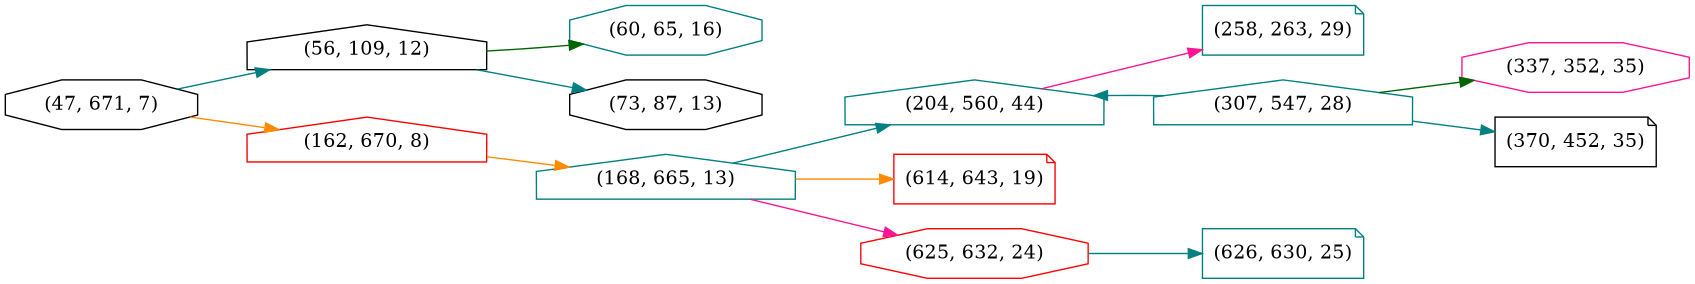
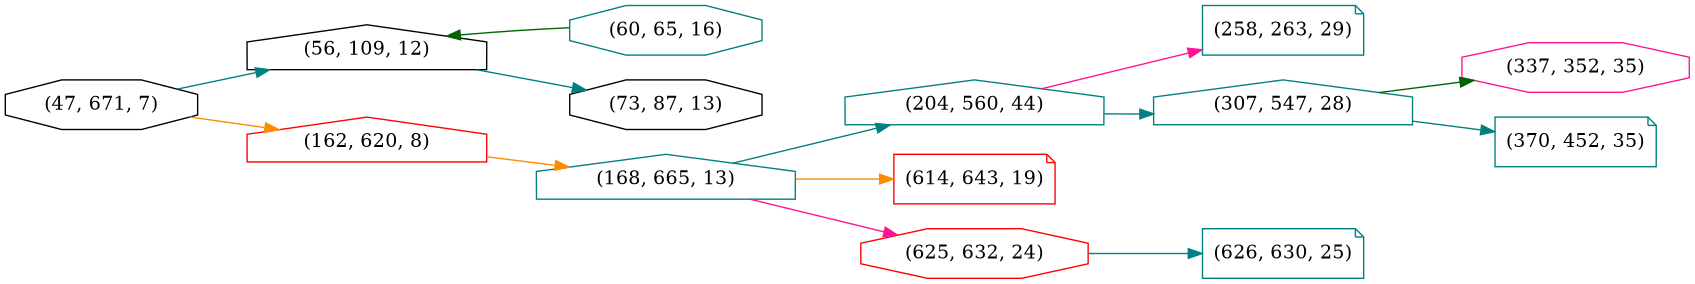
(528, 48) -> (515, 31)
(1136, 95) -> (1122, 114)
(367, 142) -> (367, 142)
(1576, 142) -> (1576, 142)
